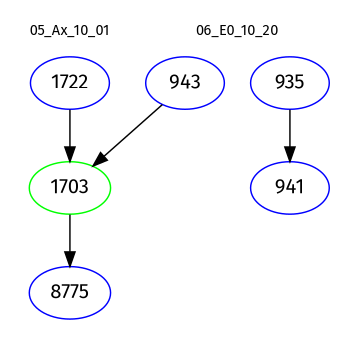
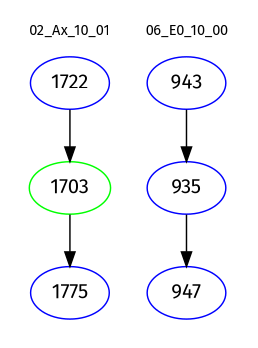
(70, 31) -> (70, 31)
(237, 31) -> (187, 31)
(143, 121) -> (186, 128)
(290, 188) -> (186, 293)
(70, 293) -> (70, 293)
